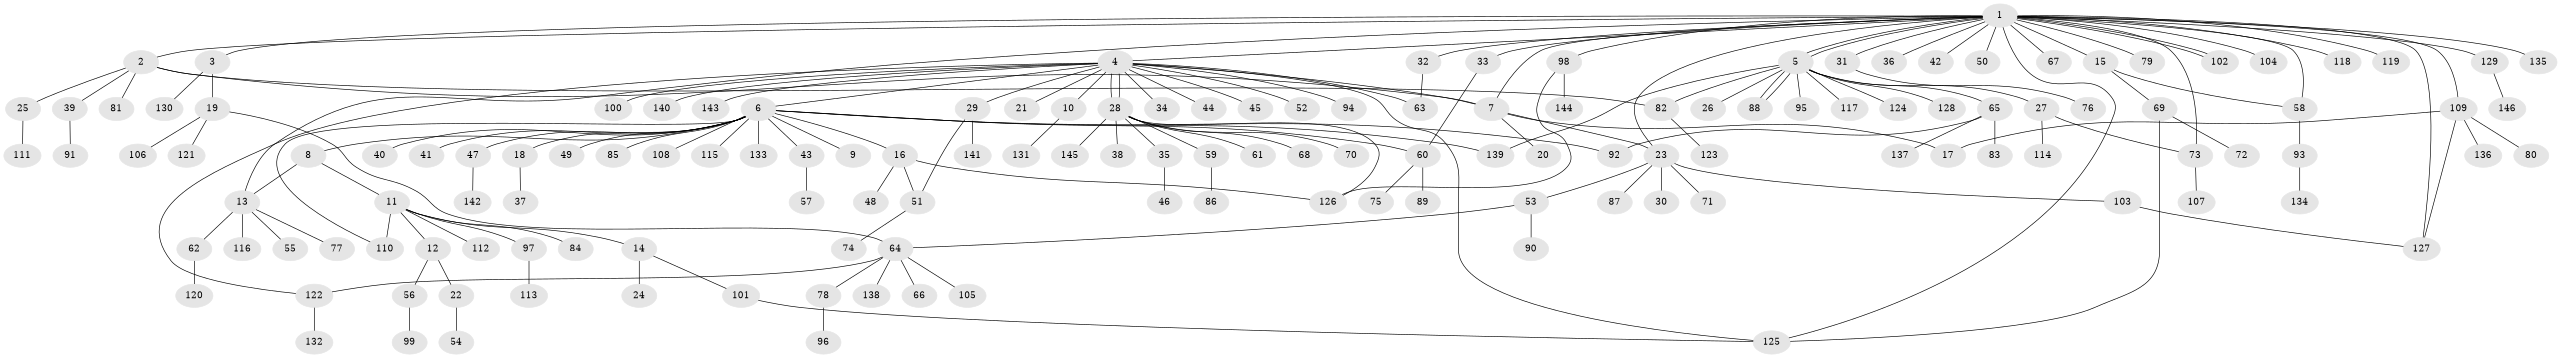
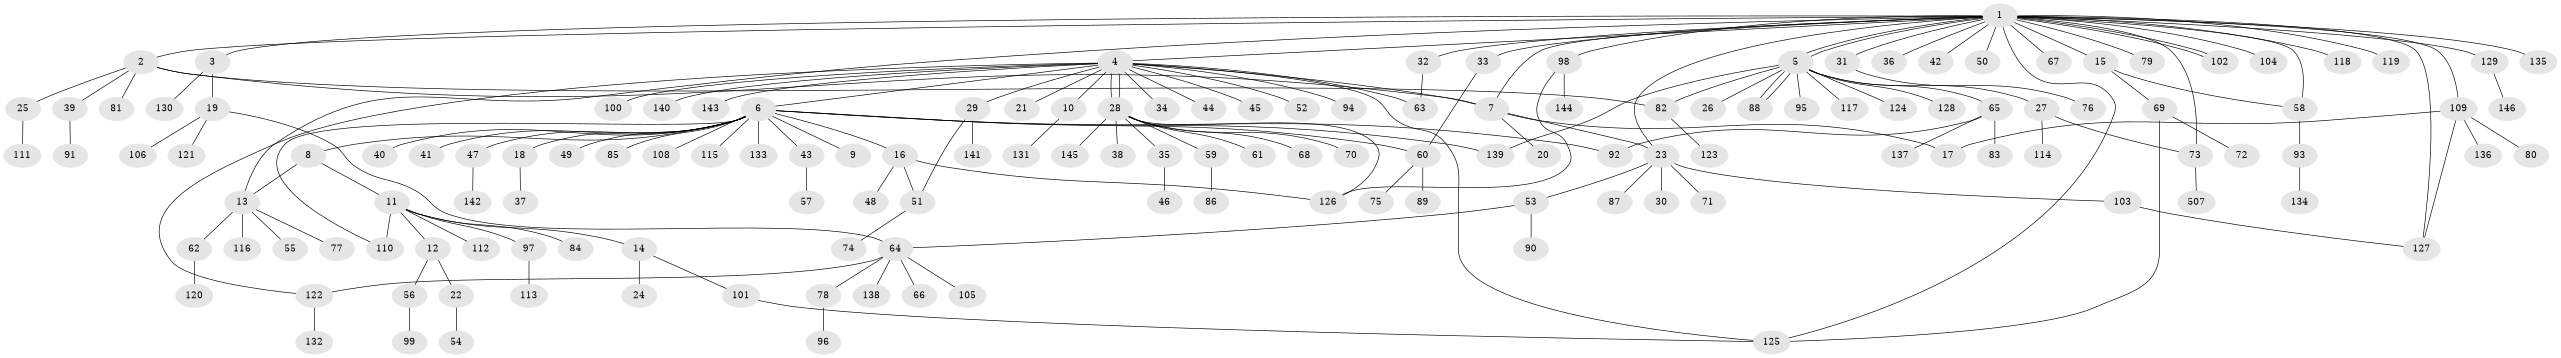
(2197, 202) -> (2197, 202)
